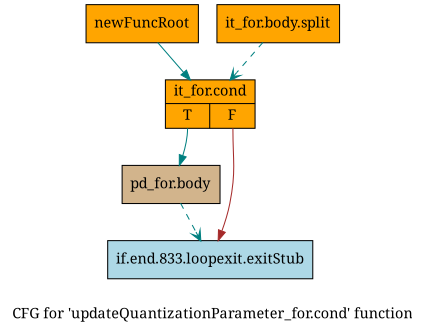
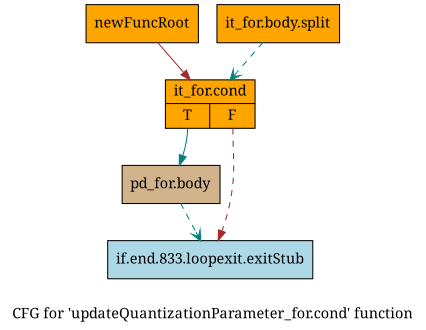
(171, 57) -> (171, 57)
(233, 180) -> (233, 180)
